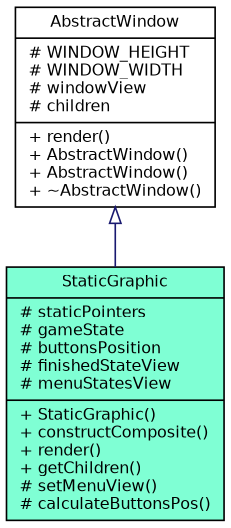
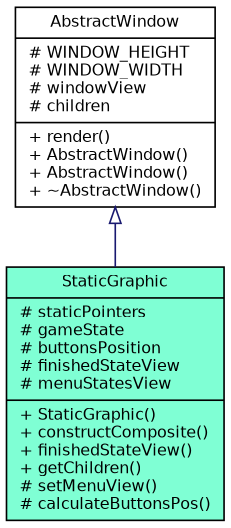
(61, 451) -> (106, 451)
